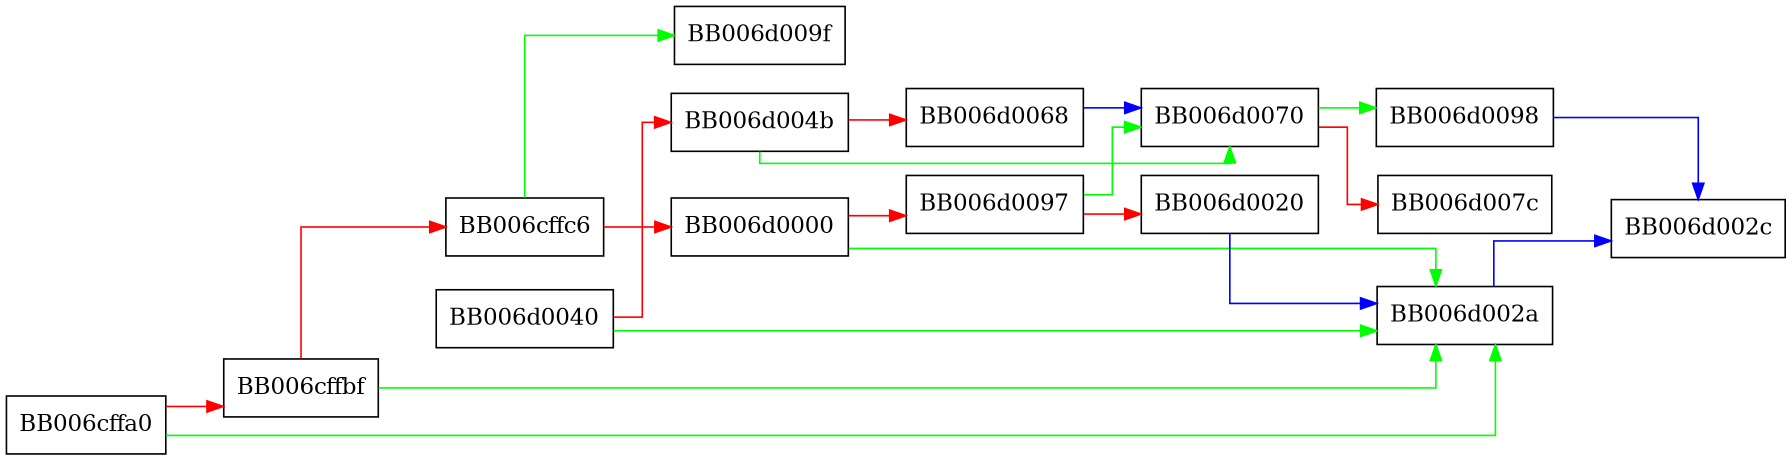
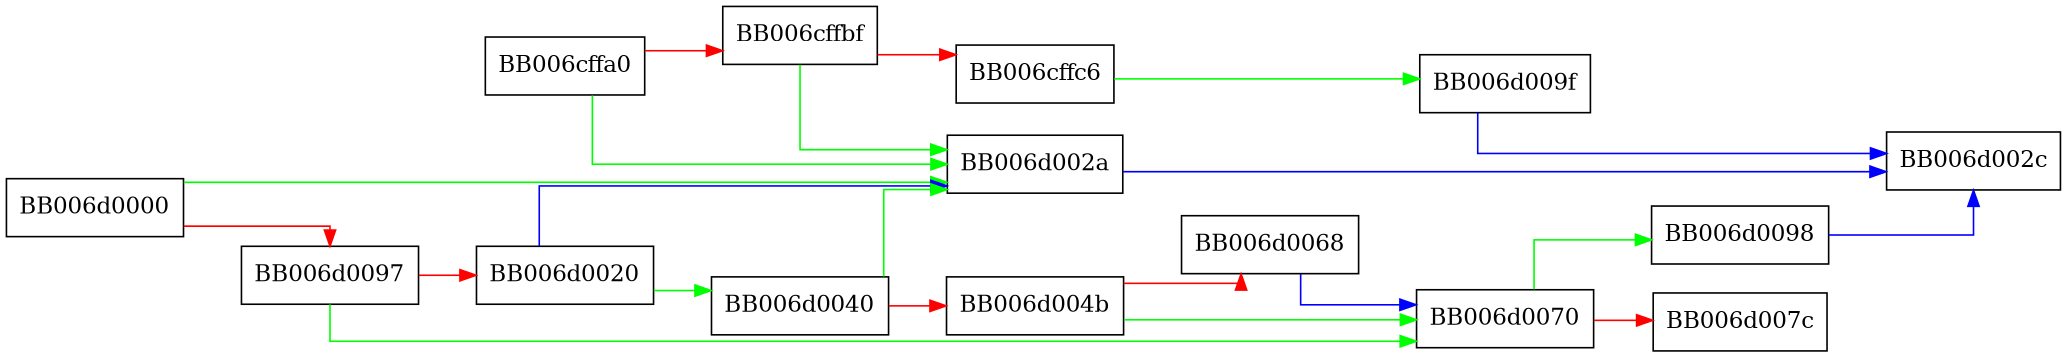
none -> (1654, 153)
(629, 227) -> none
none -> (674, 291)
